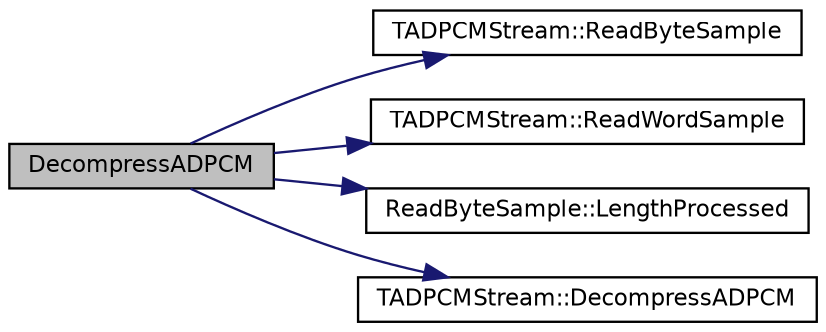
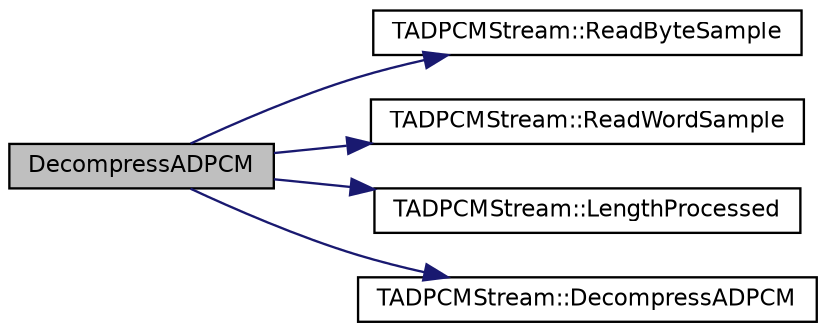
(587, 211) -> (587, 211)
